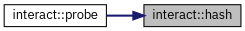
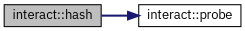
(120, 16) -> (115, 16)
